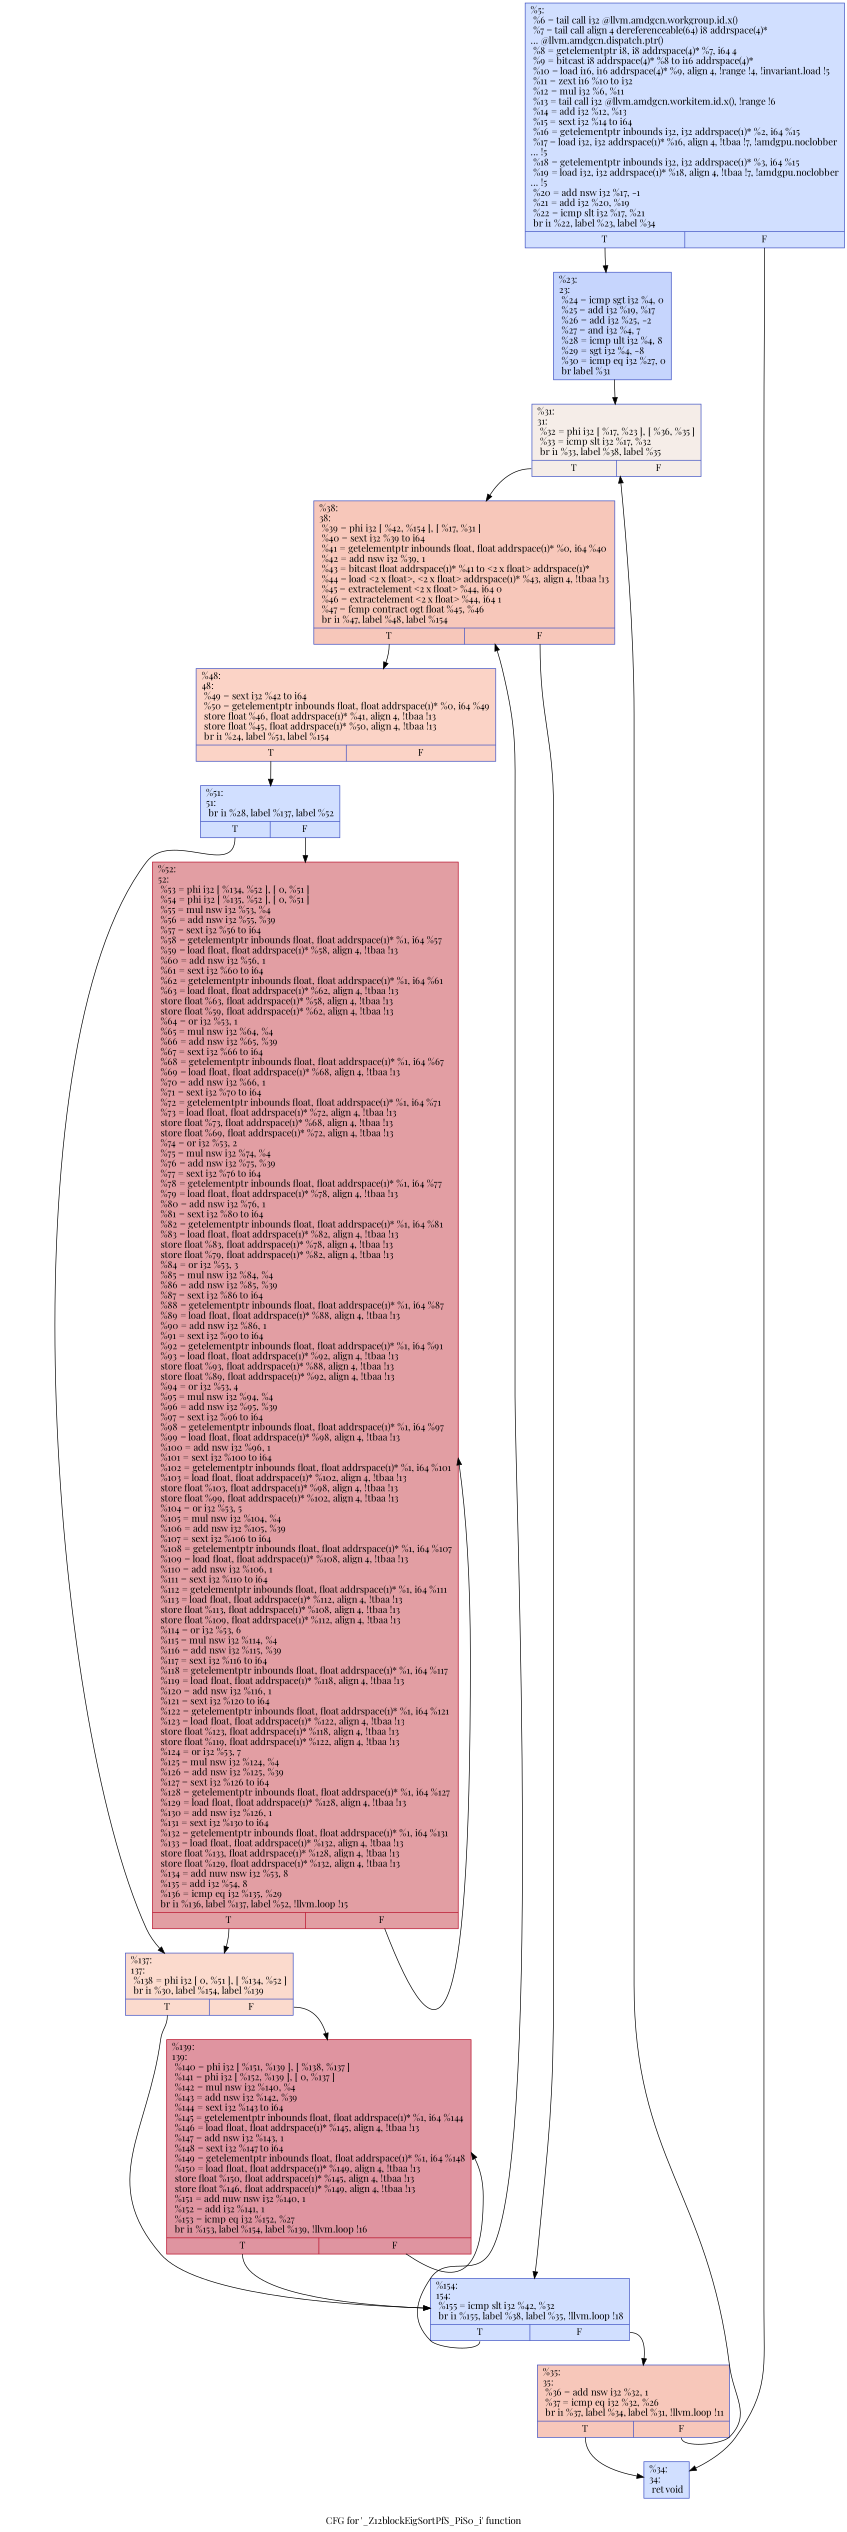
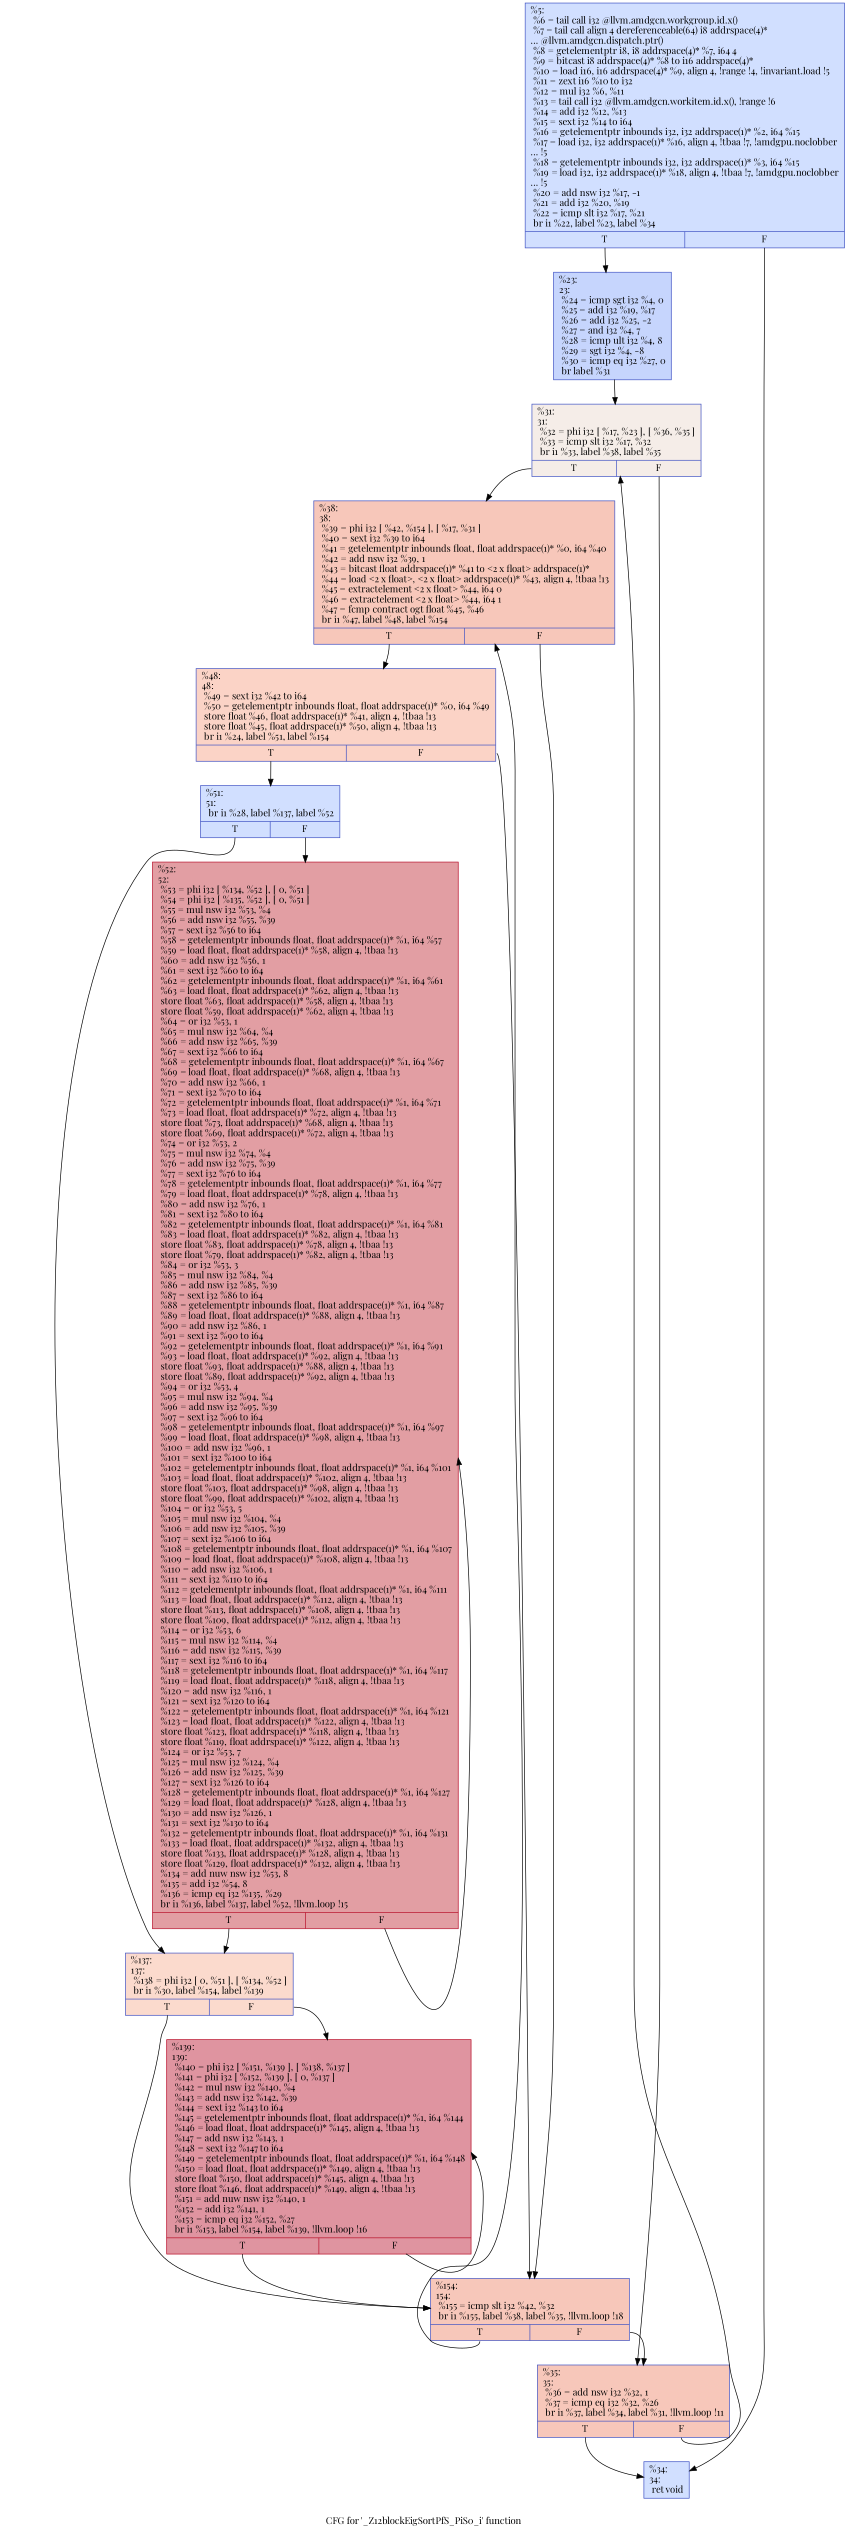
none -> (660, 1418)
none -> (520, 1436)
(530, 2310) -> (530, 2310)
